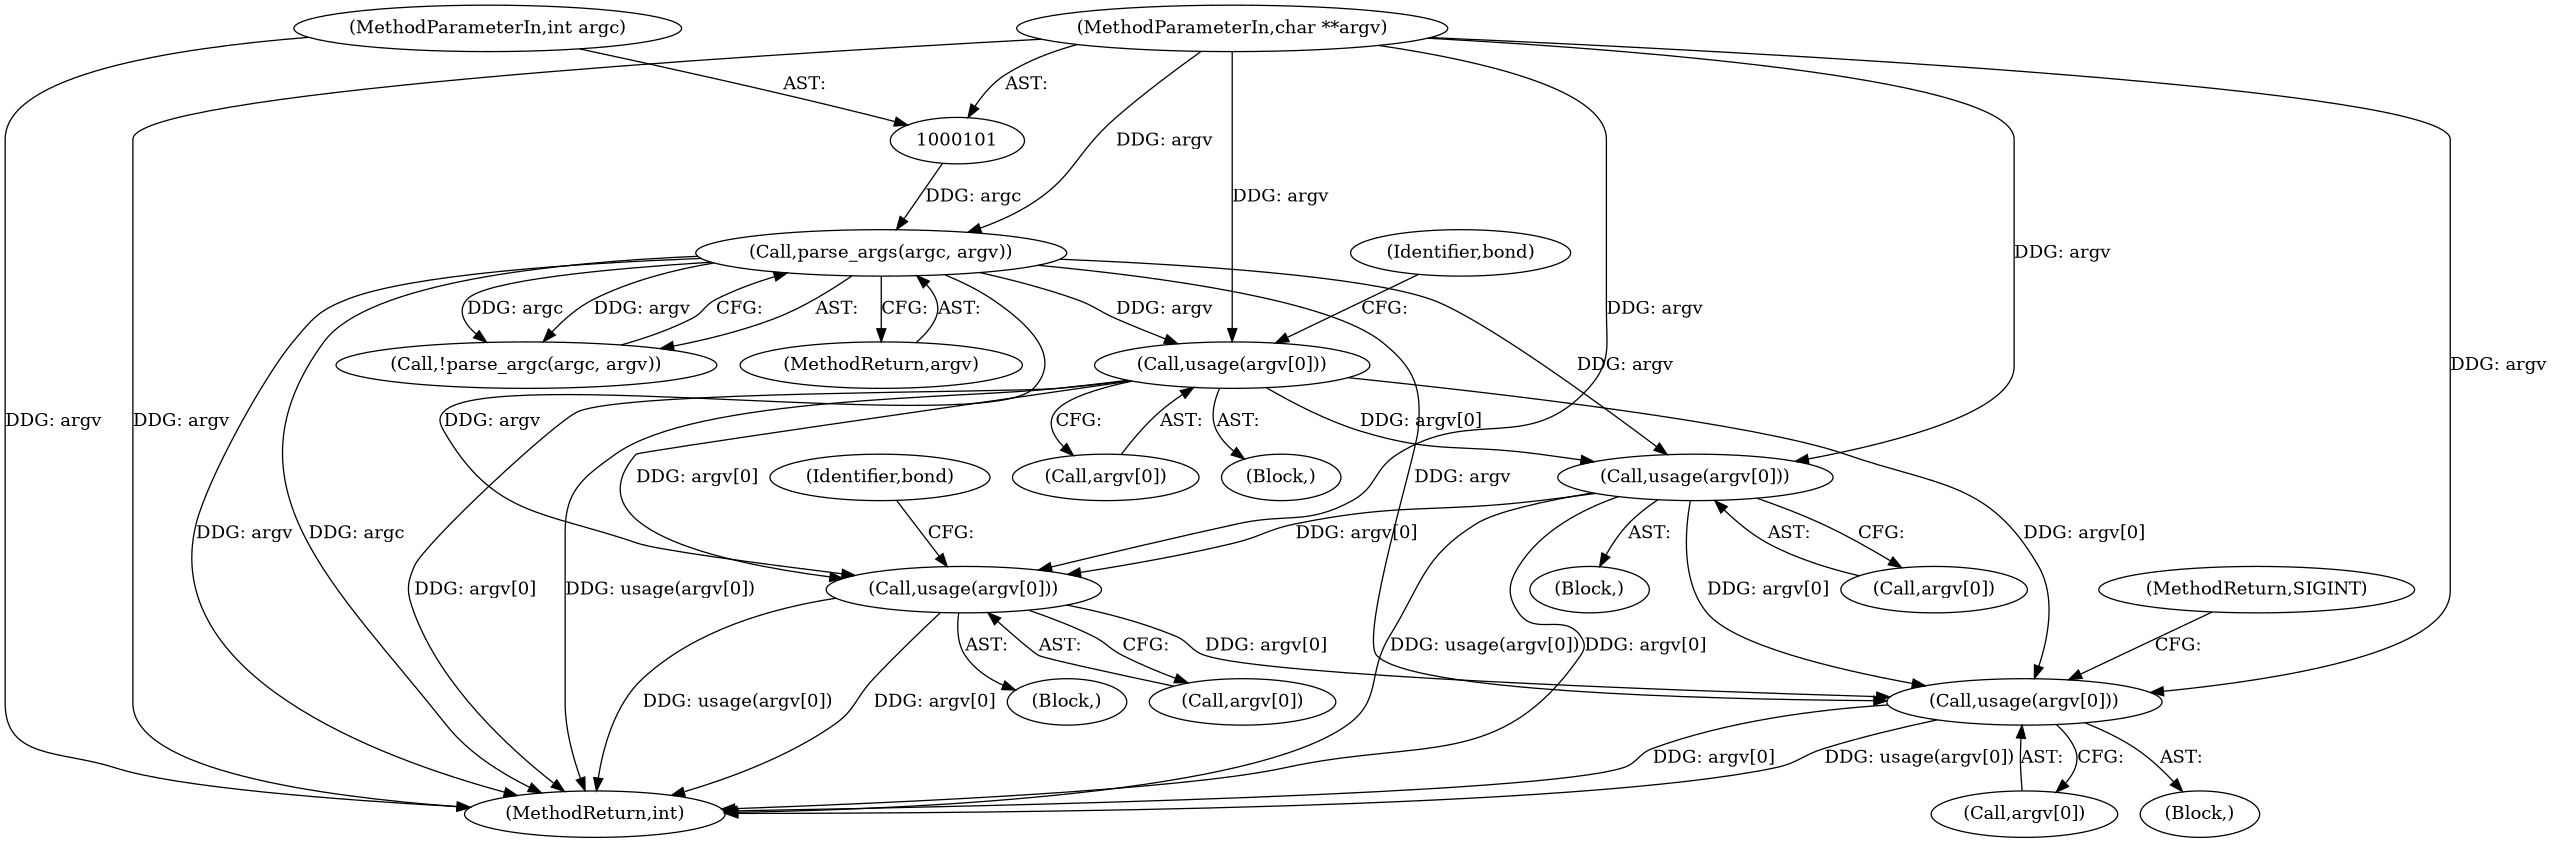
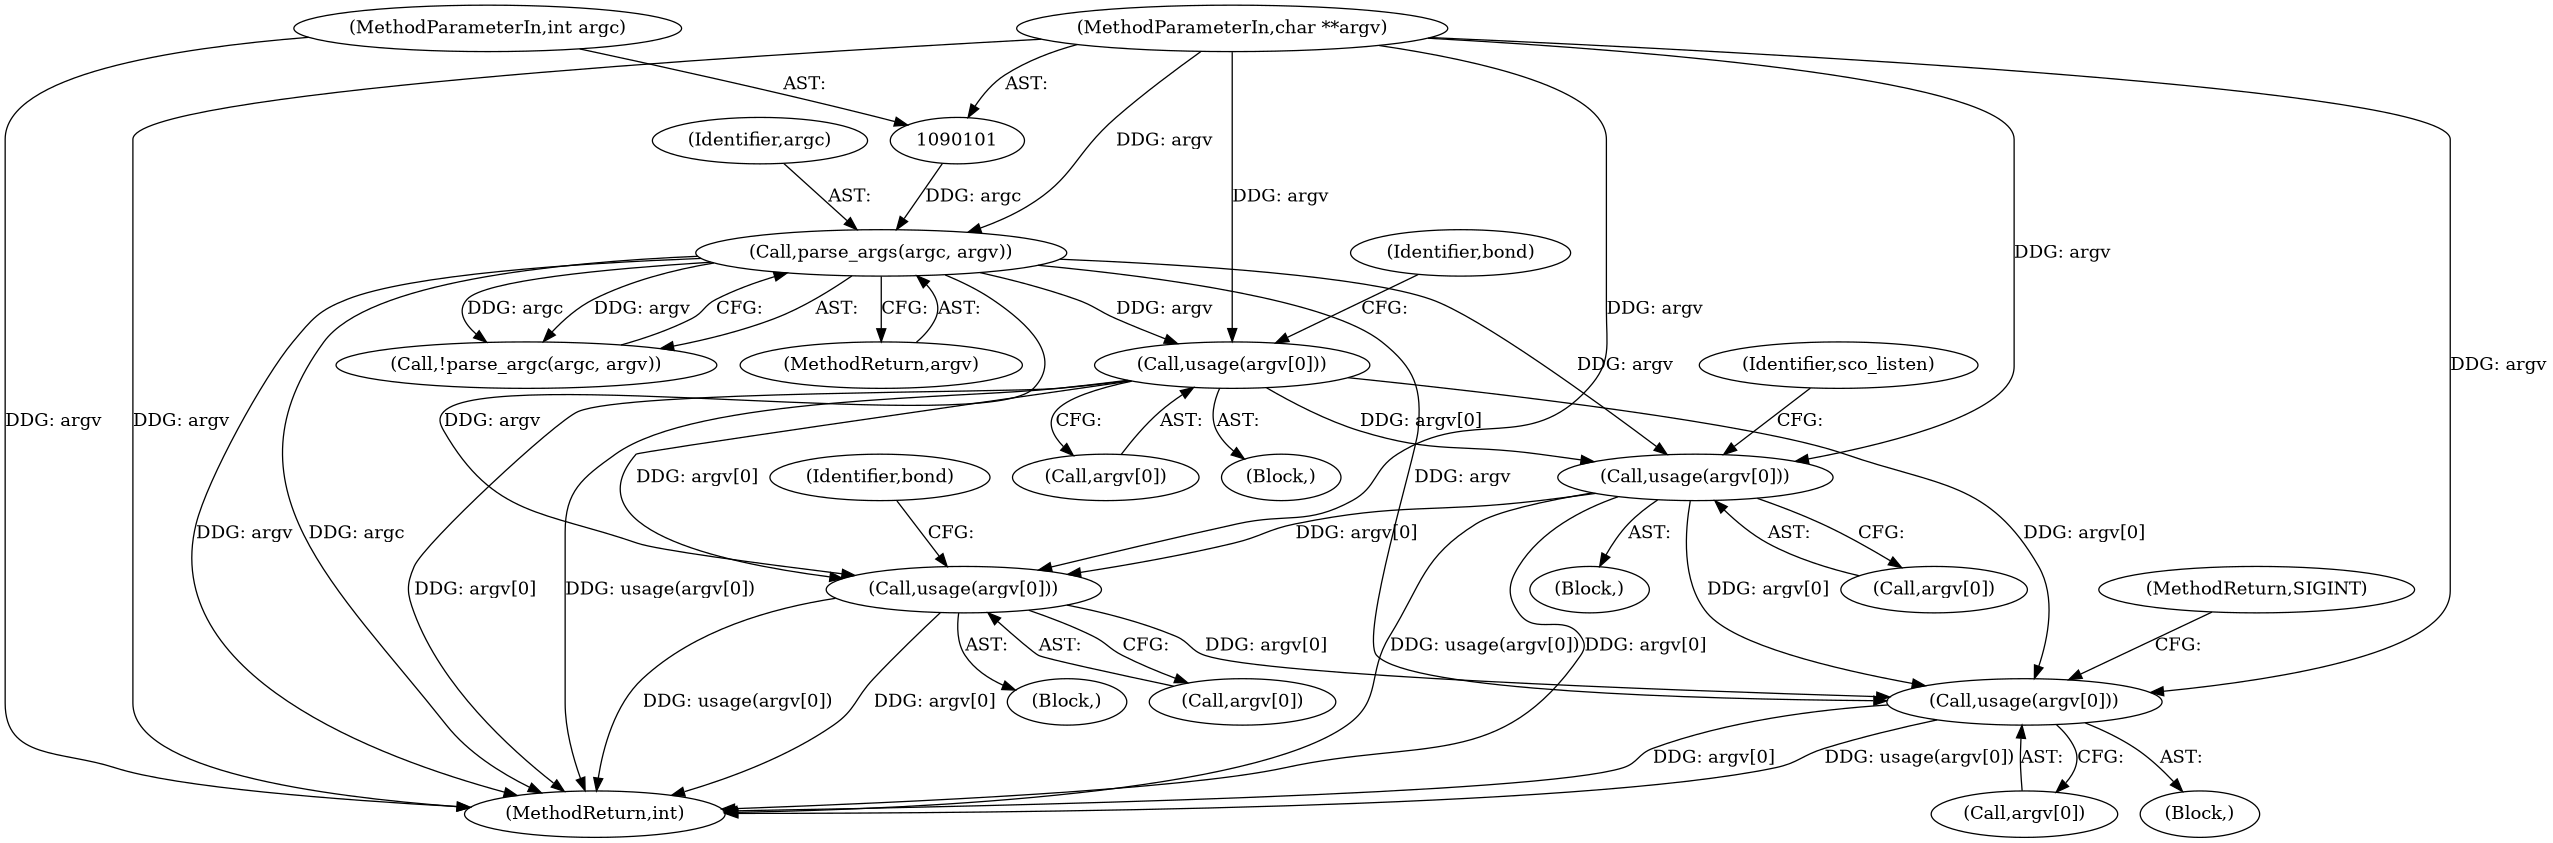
none -> (760, 141)
(957, 141) -> (957, 141)
none -> (1839, 365)
